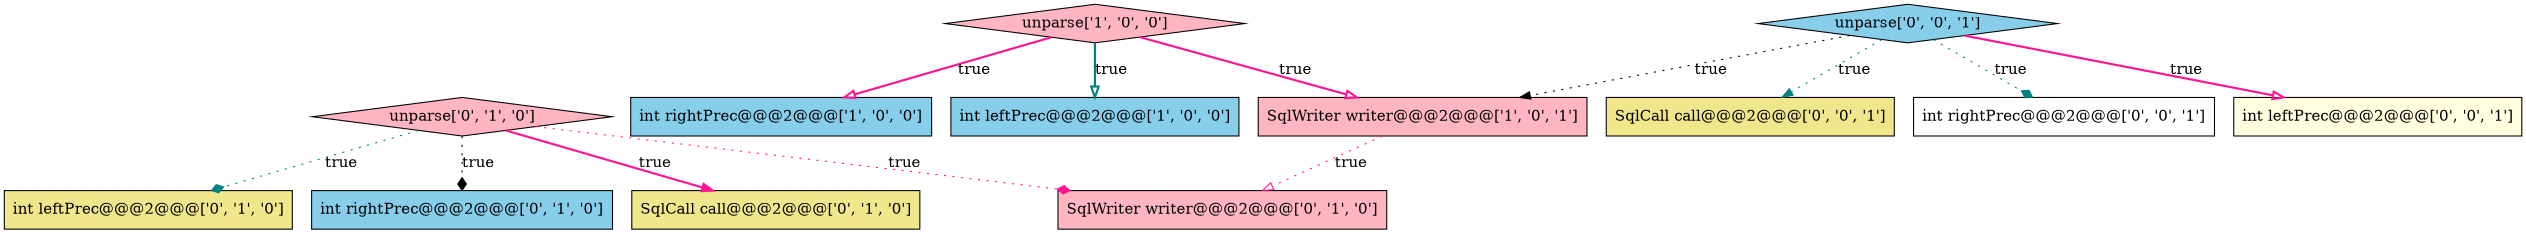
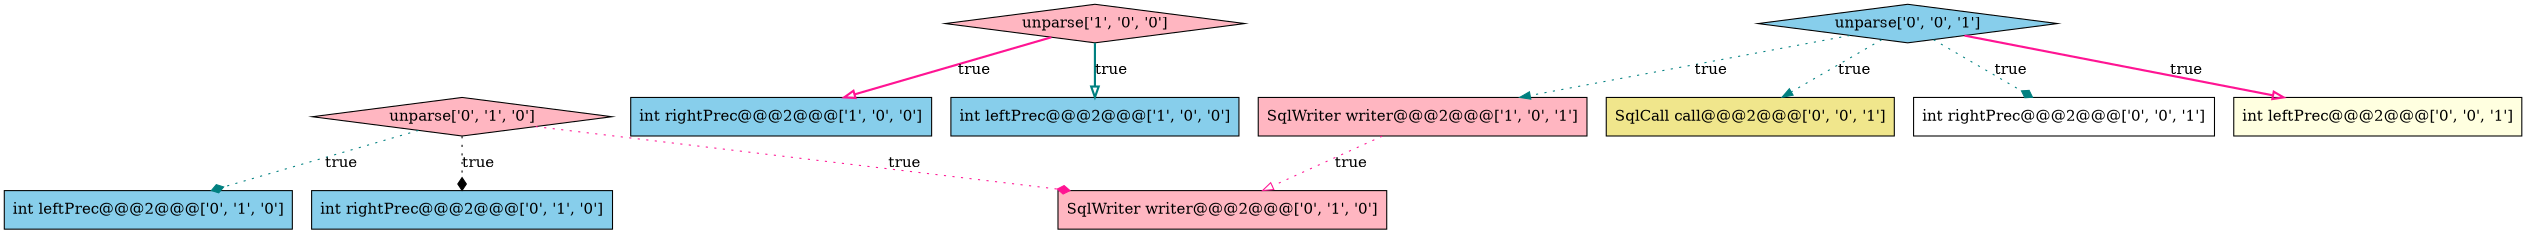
(1690, 65) -> (1690, 65)
(1243, 66) -> none
(148, 210) -> (148, 210)
(776, 210) -> none
